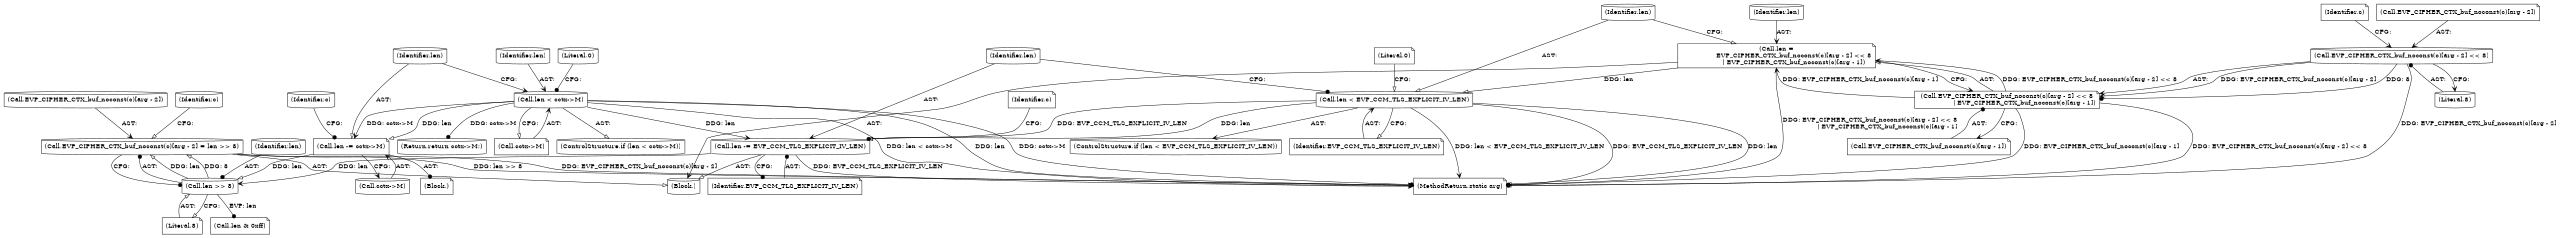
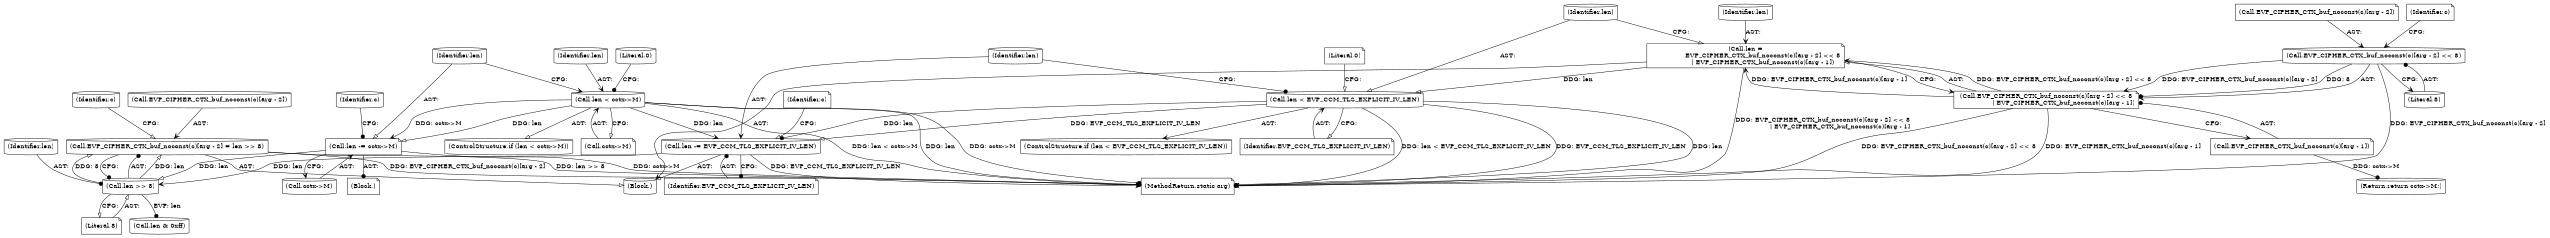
(478, 113) -> (2345, 166)
none -> (640, 170)
(240, 226) -> (159, 226)
